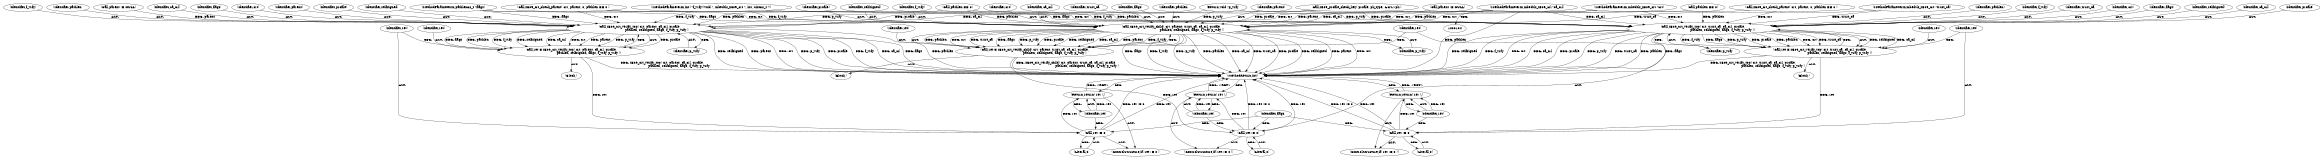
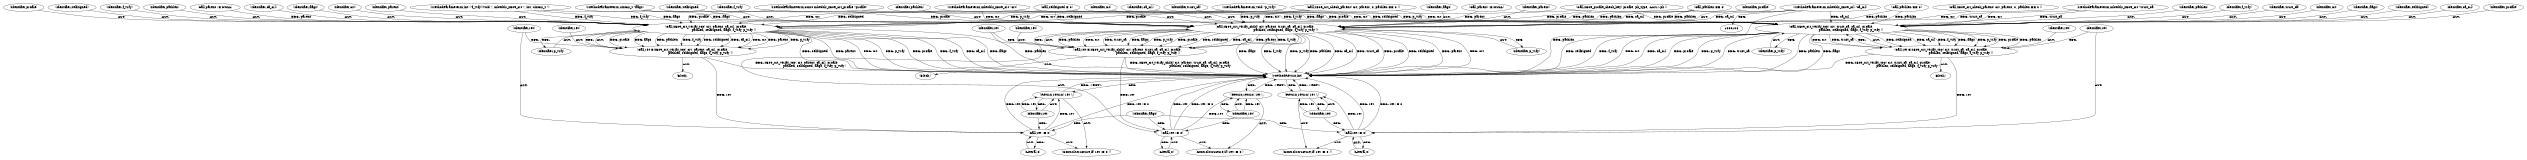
(453, 7) -> (615, 7)
none -> (819, 7)
none -> (1057, 7)
(1223, 7) -> (1249, 7)
